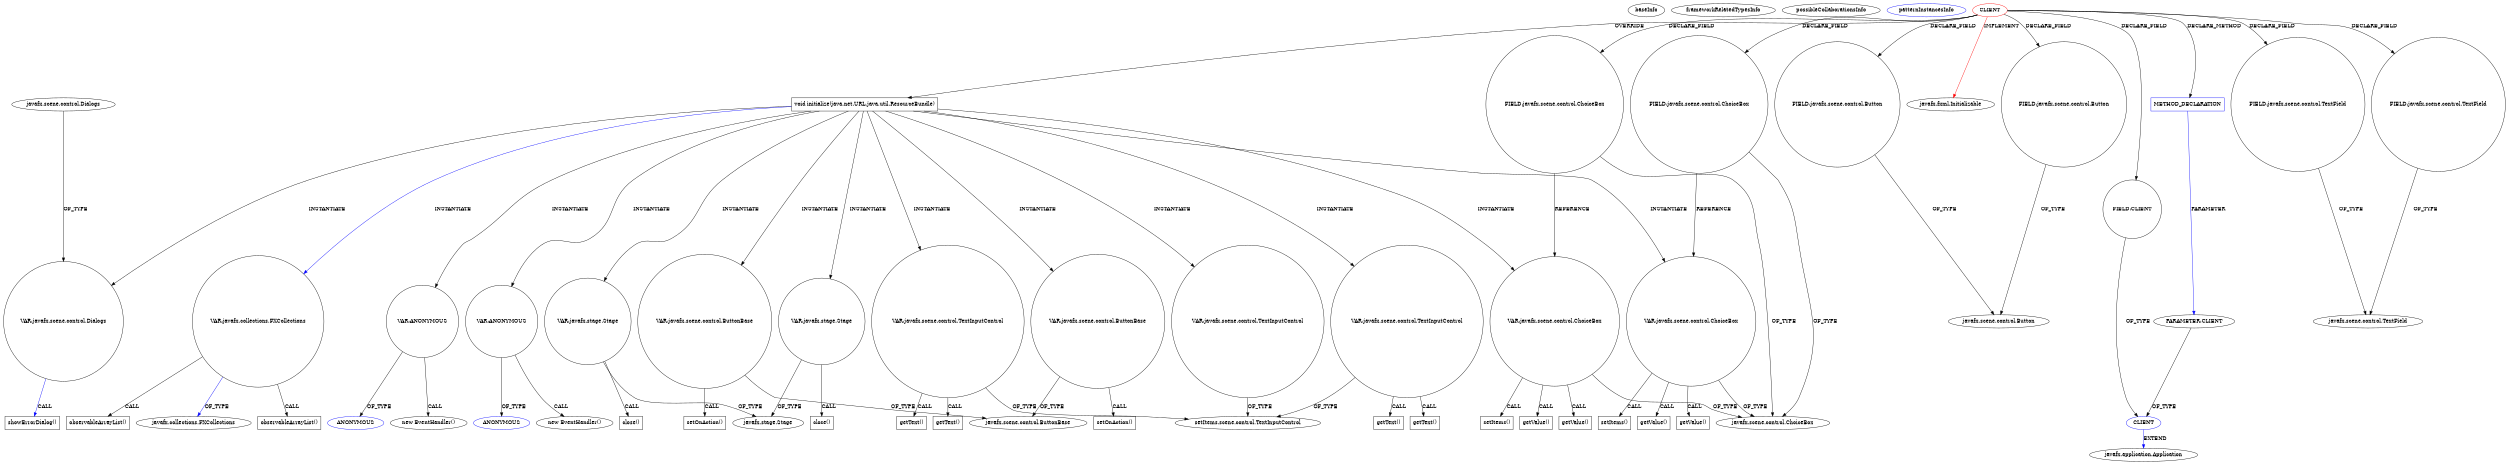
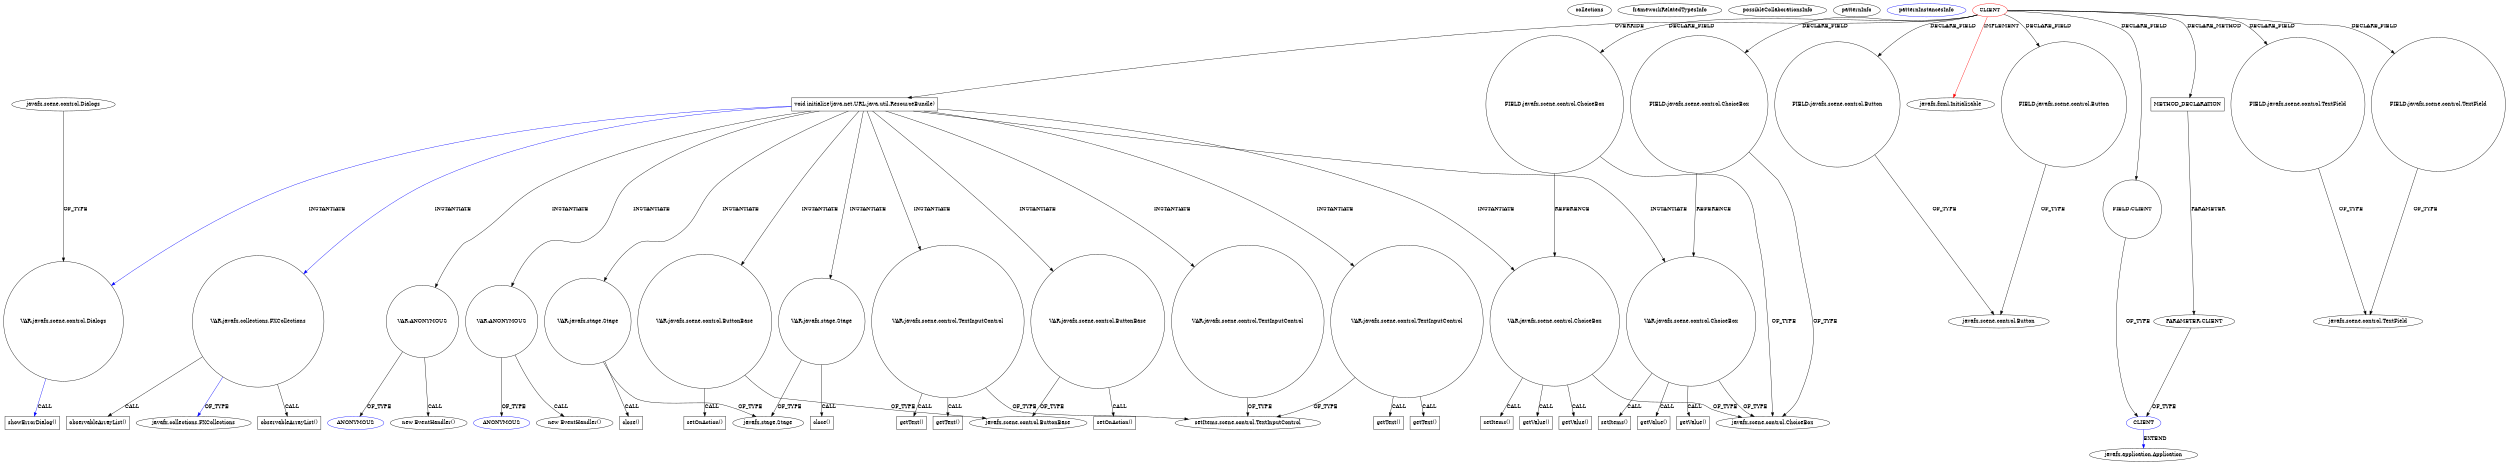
(1646, 10) -> (1590, 10)
none -> (1857, 10)
(2188, 104) -> (2188, 104)
(439, 146) -> (439, 146)
(2191, 211) -> (2191, 211)
